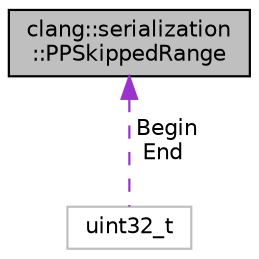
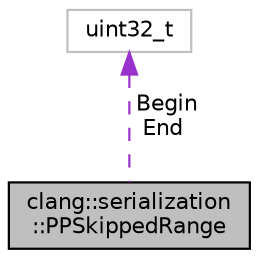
(129, 153) -> (129, 128)
